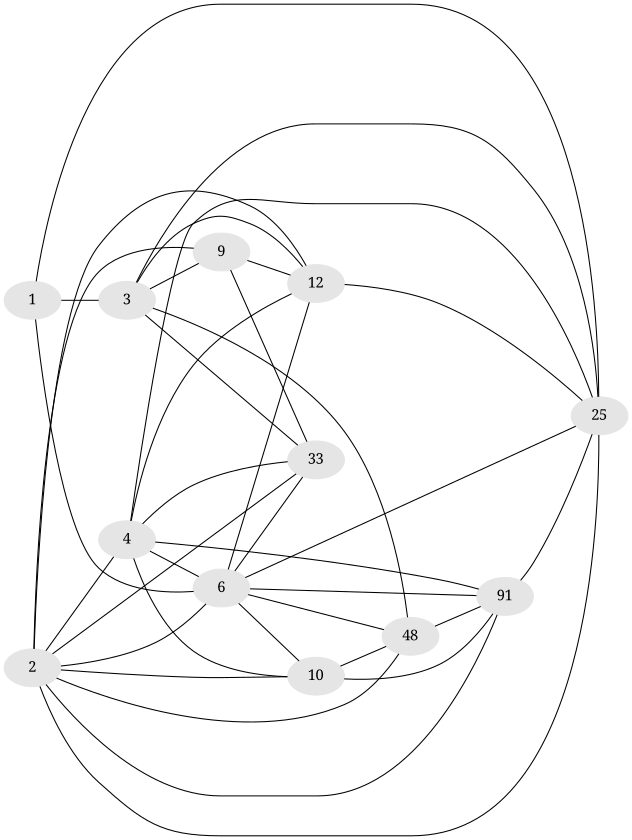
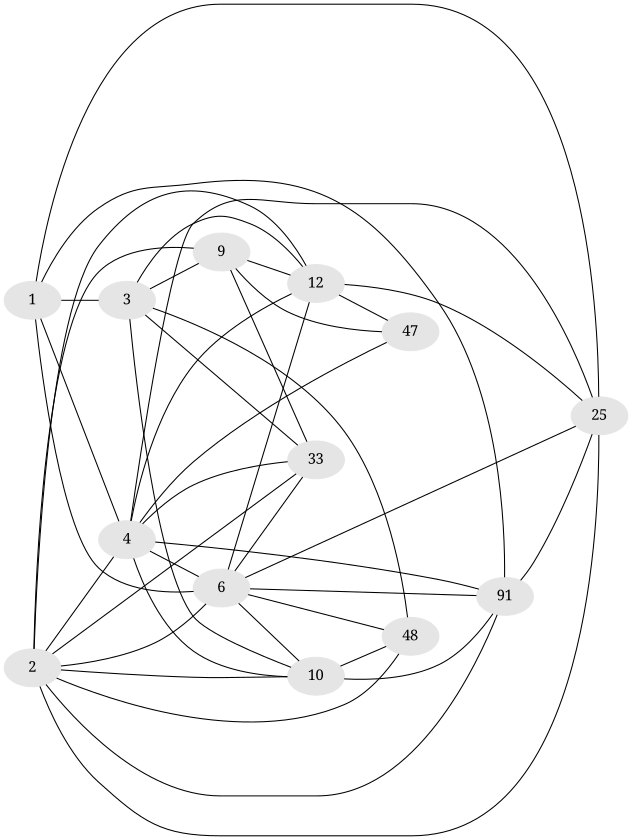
(421, 124) -> (160, 525)
none -> (411, 332)
none -> (80, 420)
(458, 616) -> (373, 228)
